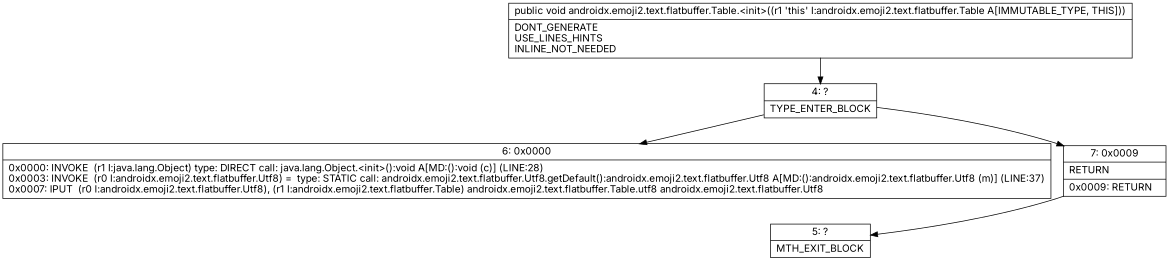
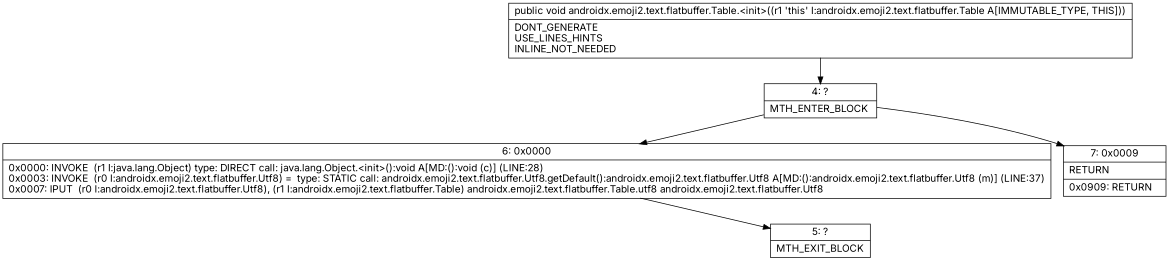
(820, 109) -> (819, 109)
(1115, 187) -> (1115, 187)
(972, 219) -> (702, 212)
